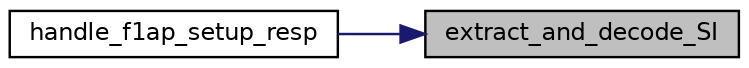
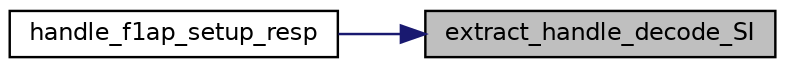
(582, 34) -> (600, 34)
